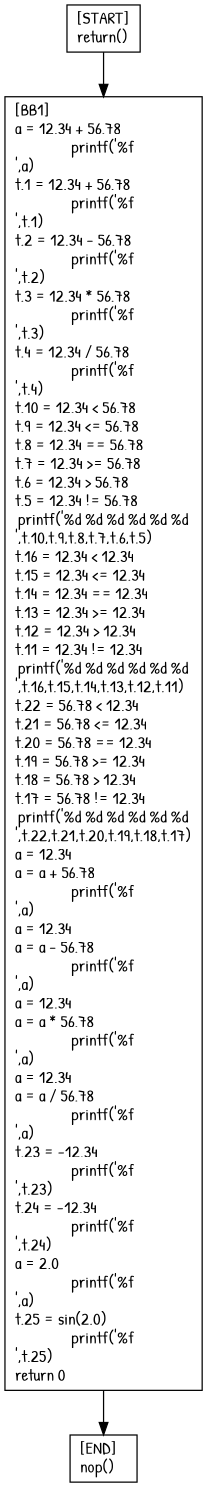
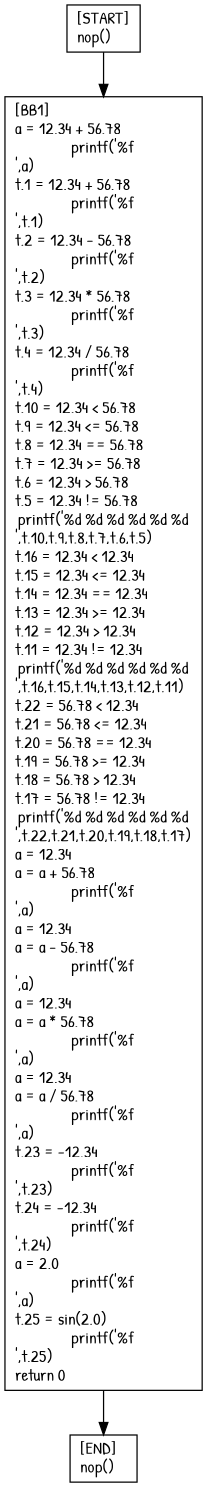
(104, 29) -> (104, 29)
